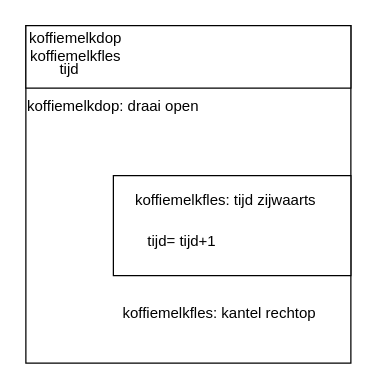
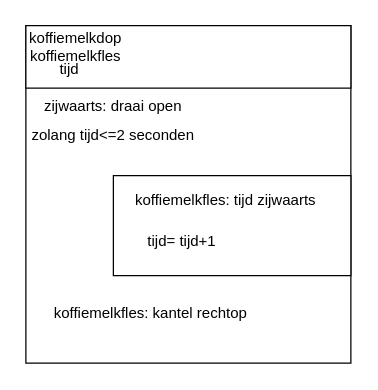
(113, 107) -> (113, 107)
none -> (113, 135)
(219, 313) -> (151, 313)
